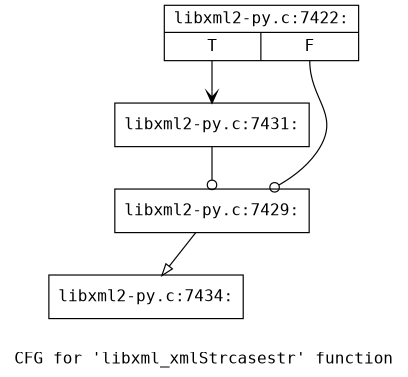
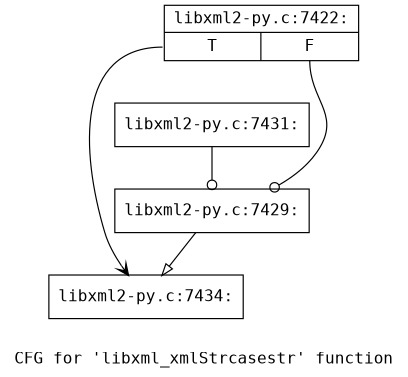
(212, 76) -> (90, 139)
